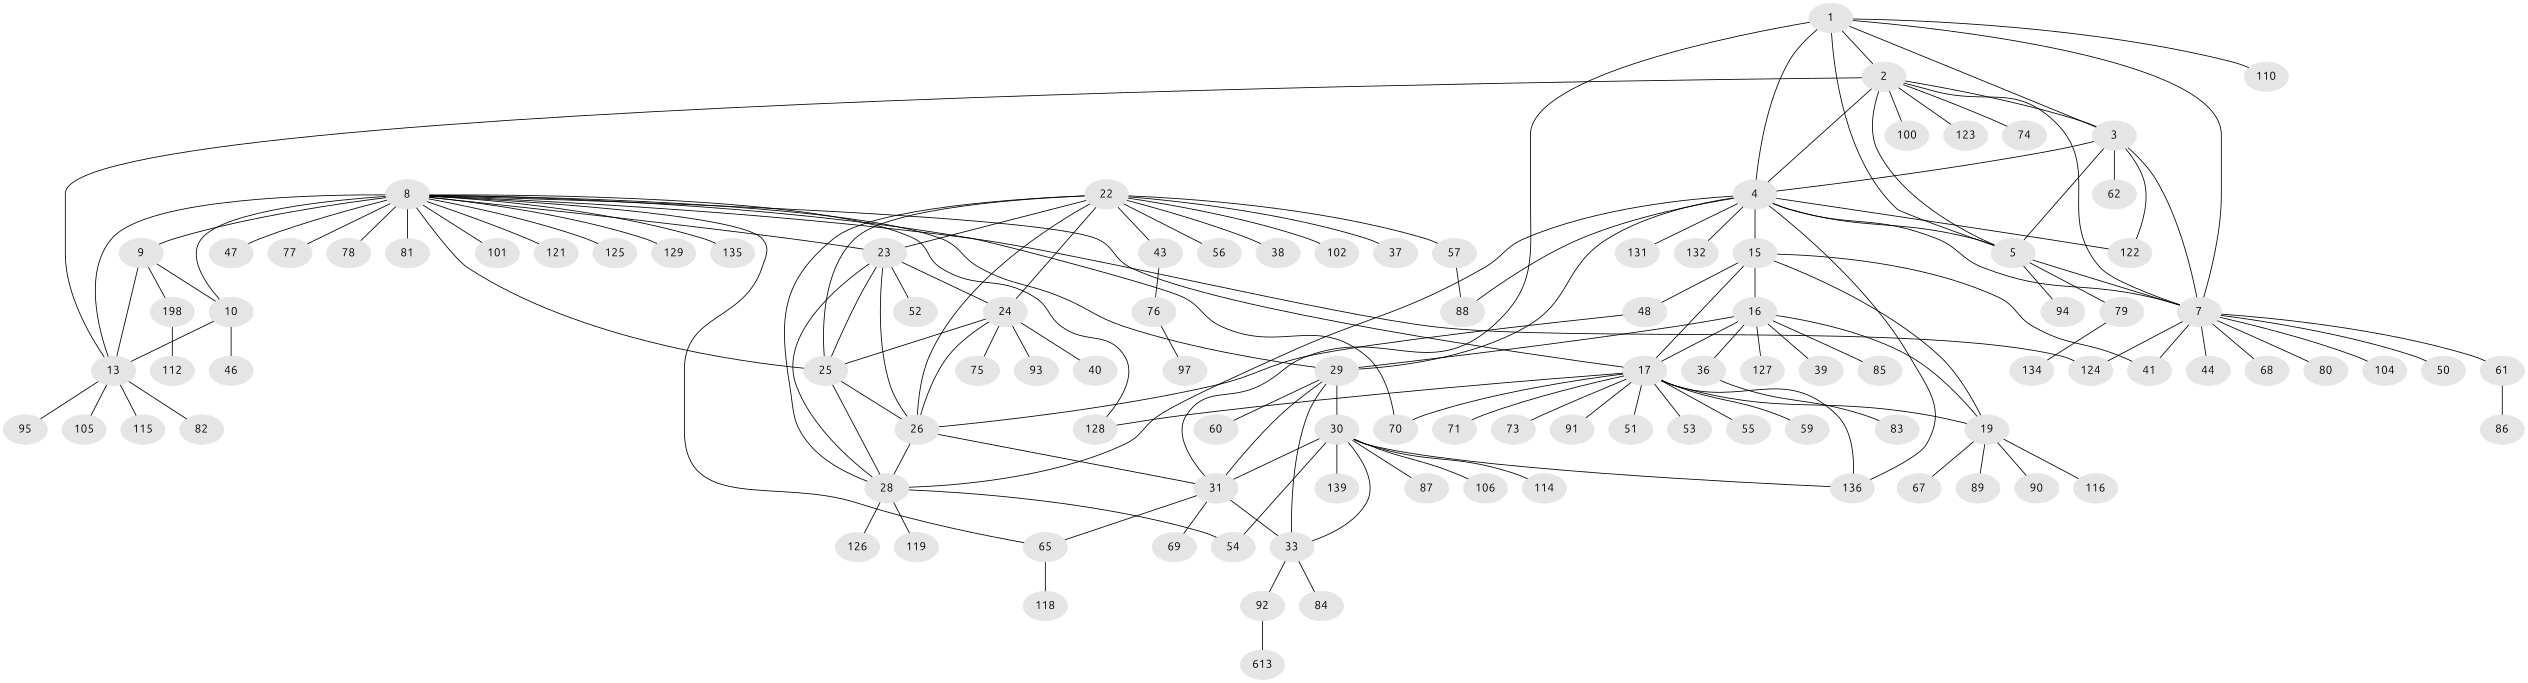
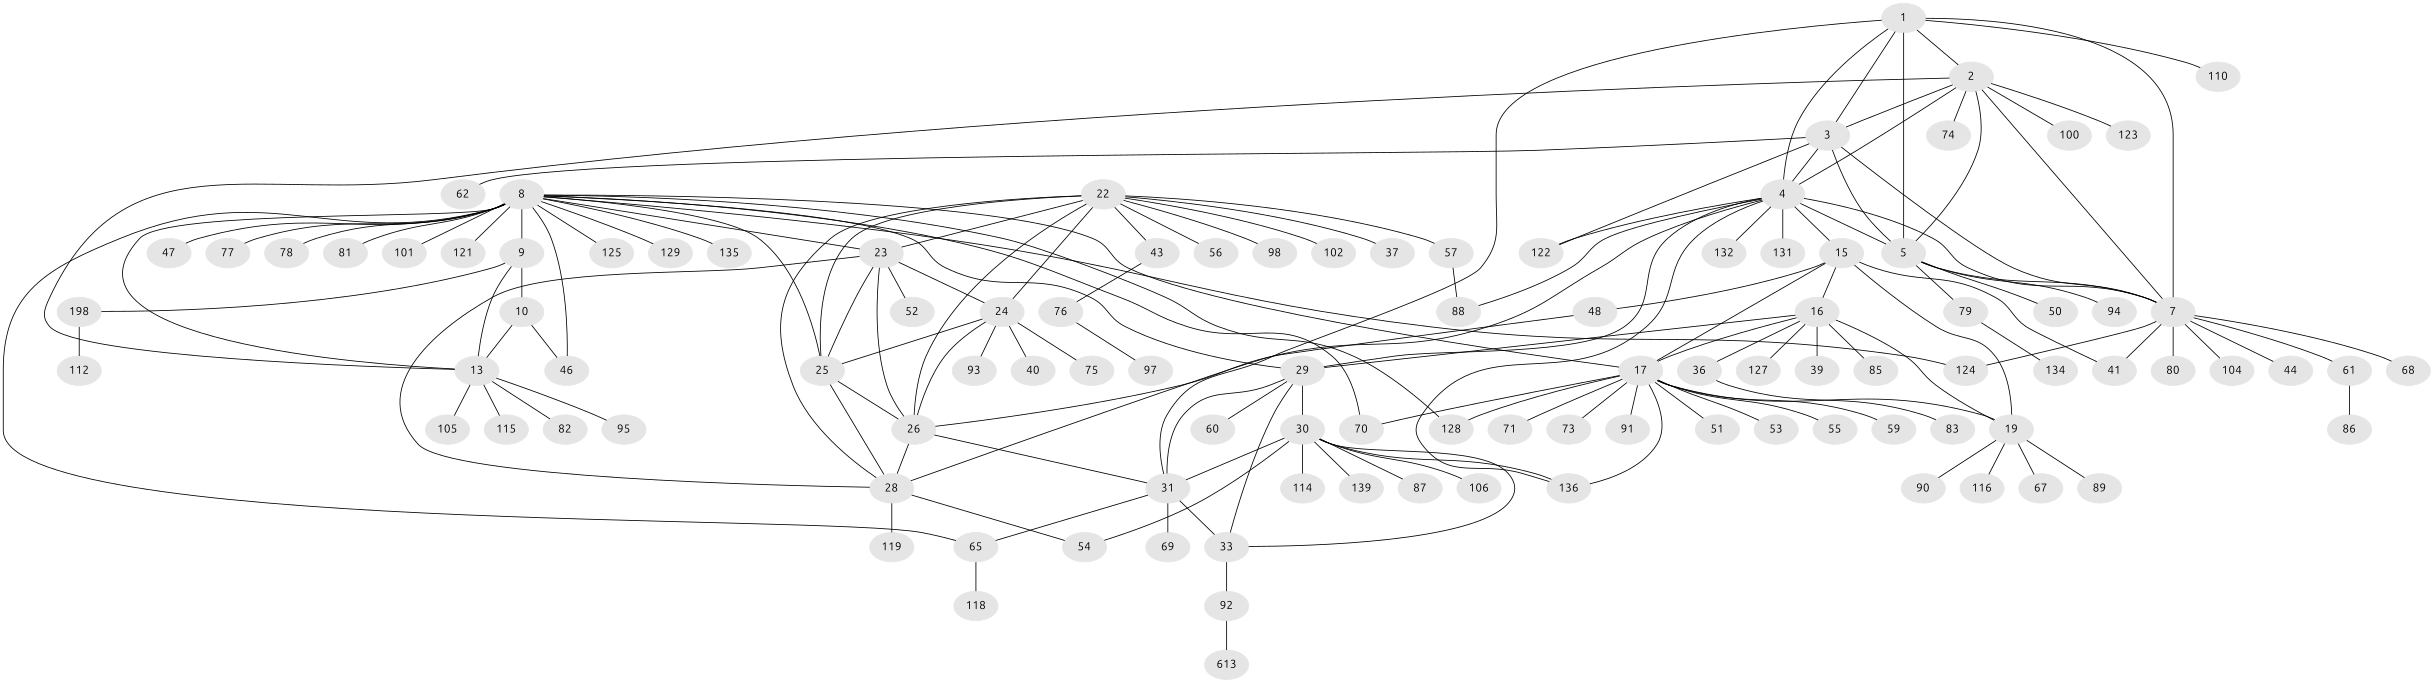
(276, 210) -> (560, 271)
(1278, 253) -> (1275, 253)
(2325, 333) -> (1983, 284)
(858, 547) -> none
(1321, 606) -> none
